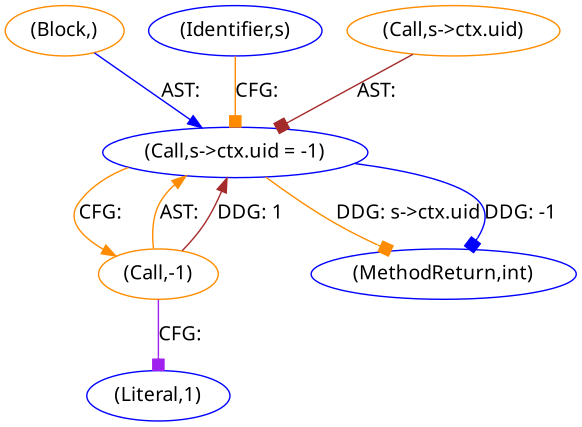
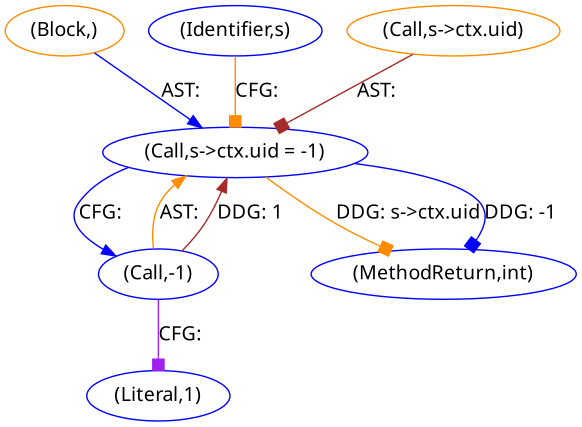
(79, 202) -> (79, 202)
(158, 274) -> (158, 274)
